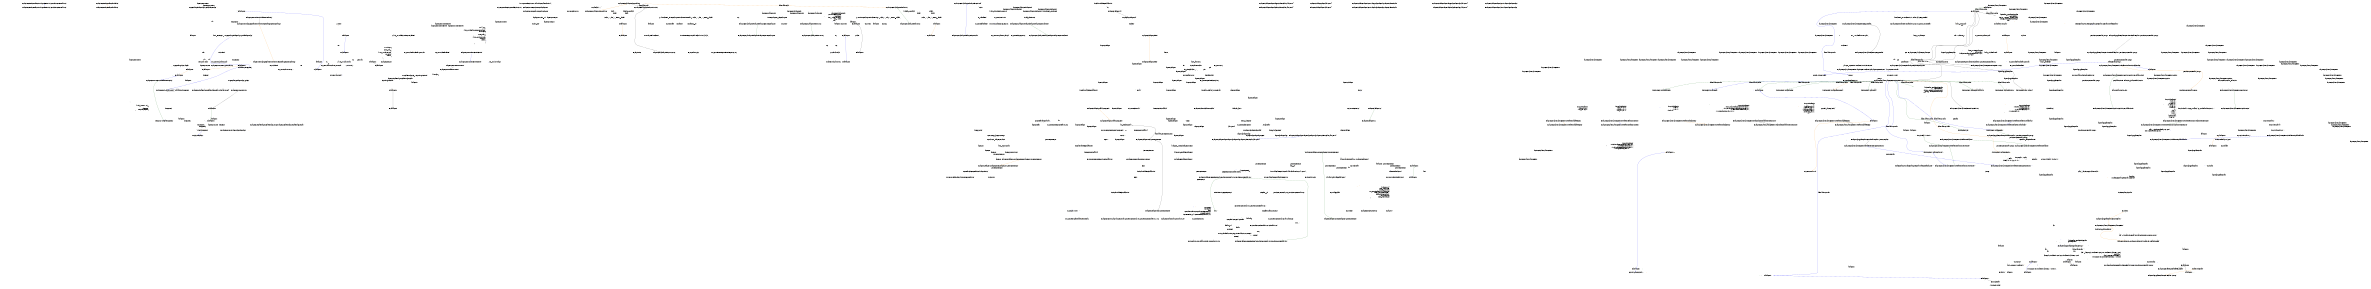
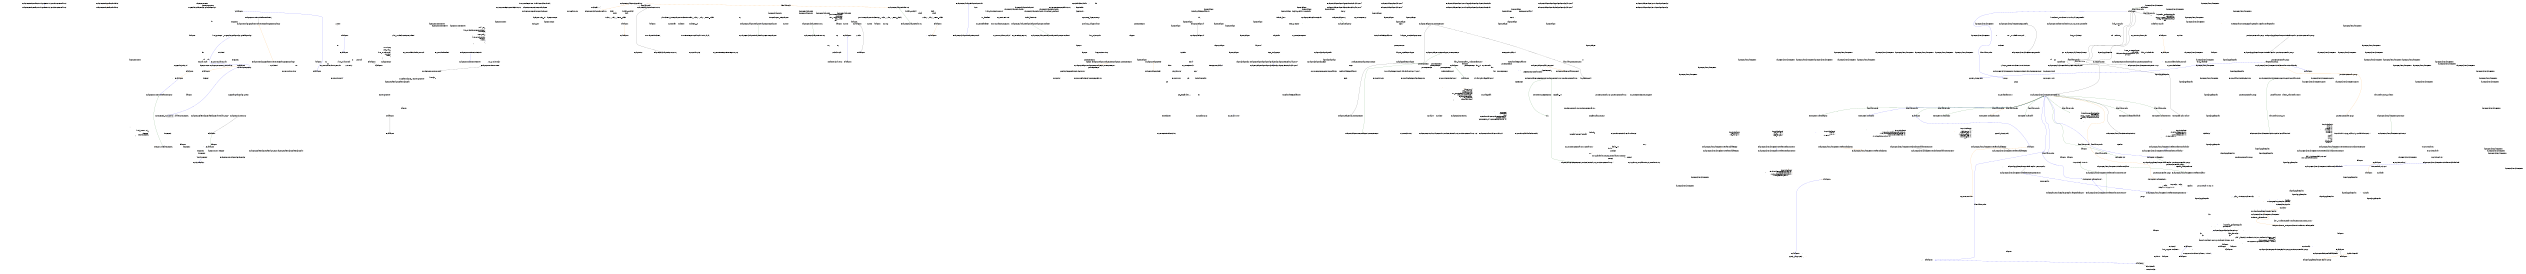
(181, 66) -> (181, 66)
(1195, 79) -> (1160, 9)
